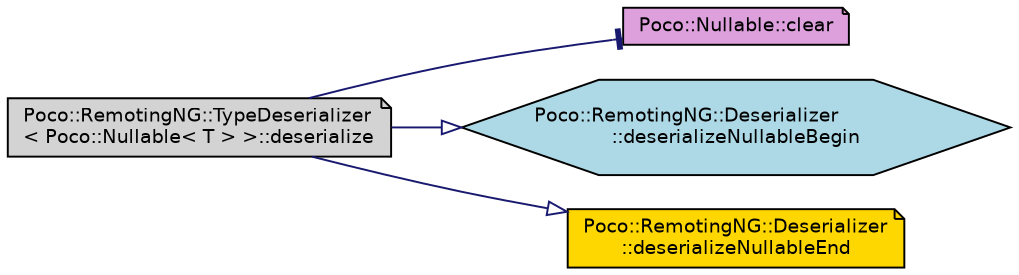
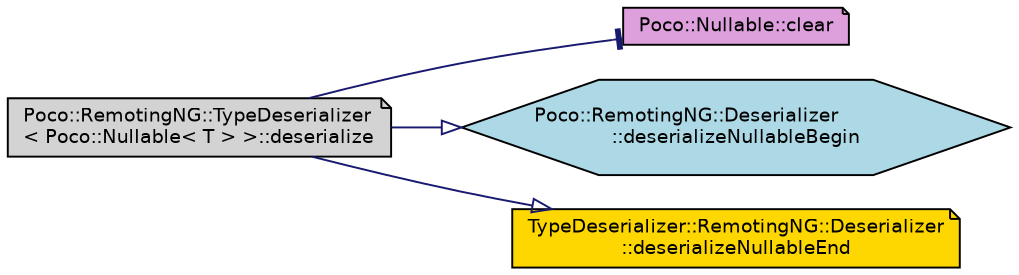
(736, 238) -> (736, 238)
